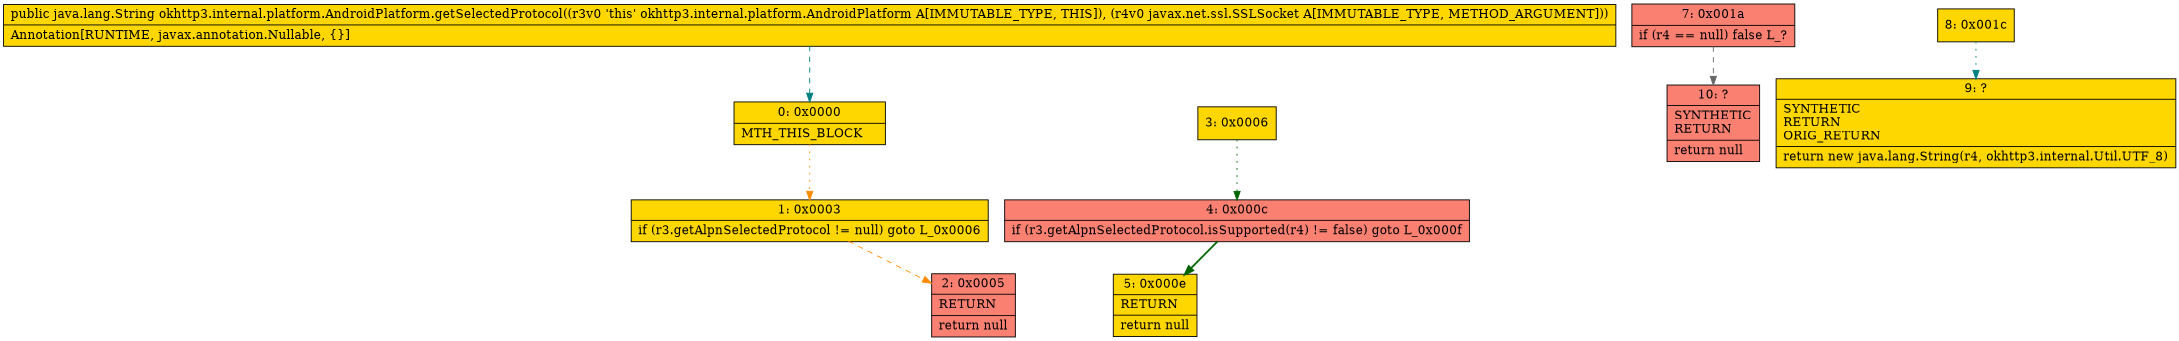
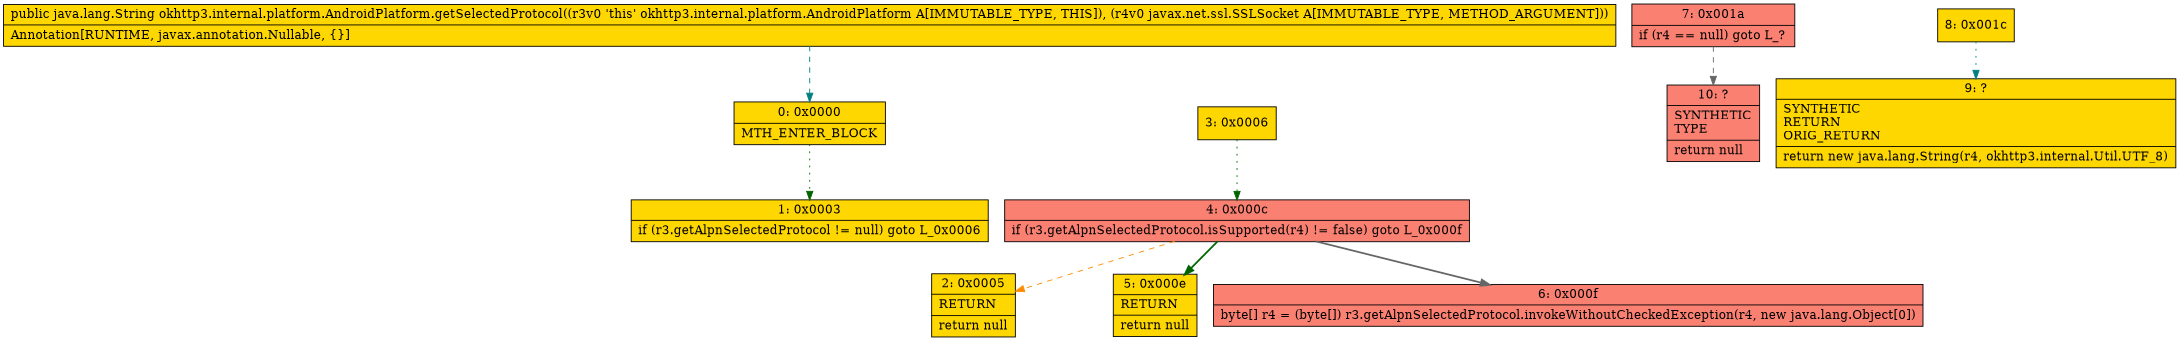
(1713, 36) -> (1712, 36)
(1703, 129) -> (1692, 129)
(802, 134) -> (810, 134)
(810, 168) -> (810, 168)
(886, 260) -> (1099, 265)
(974, 305) -> (974, 305)
none -> (1568, 305)
